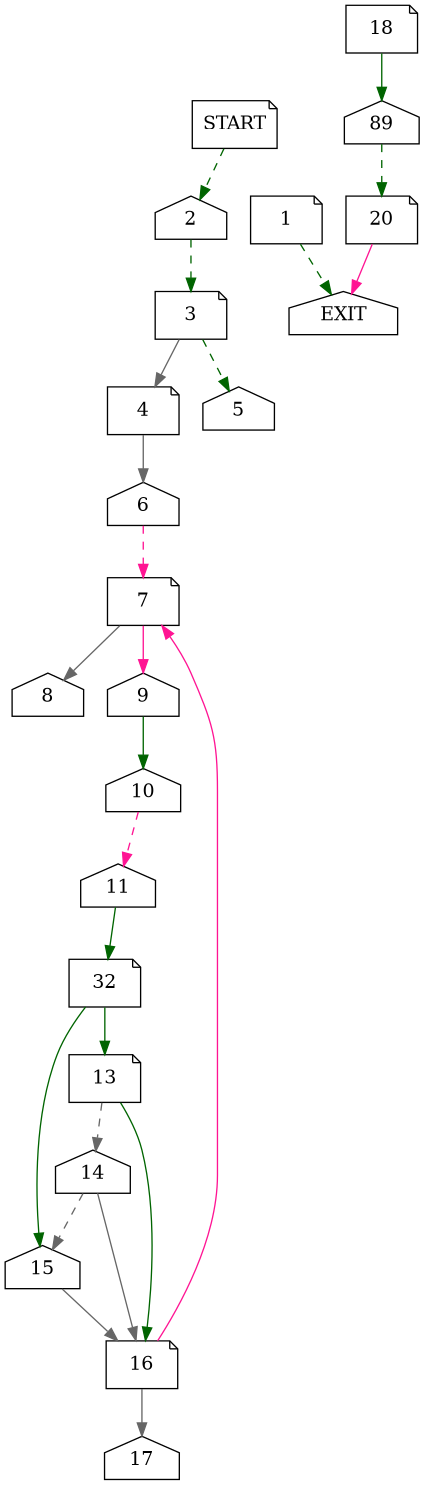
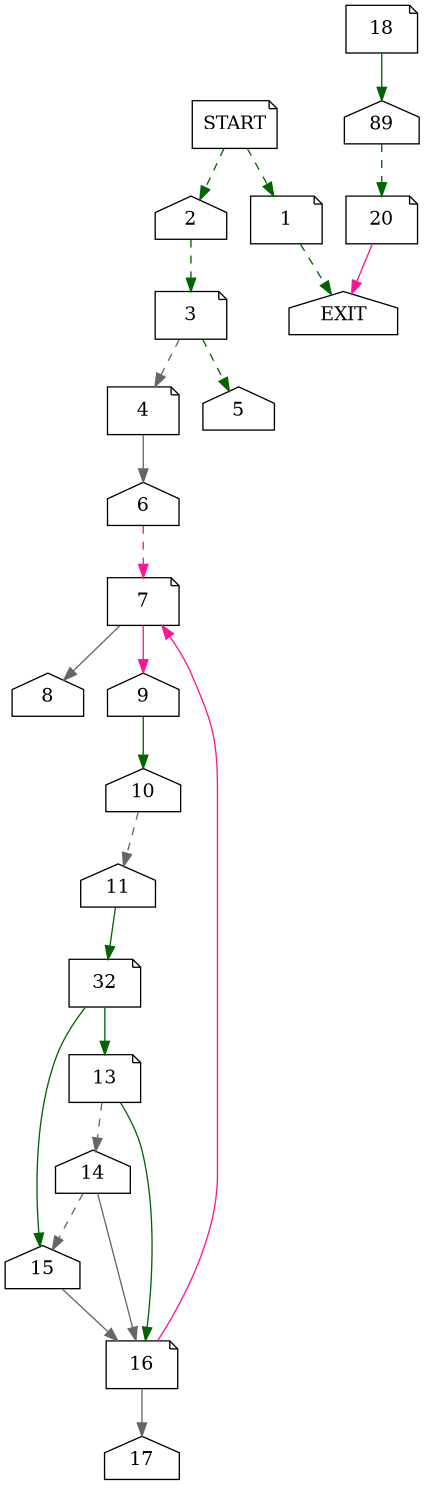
none -> (257, 166)
(170, 357) -> (170, 357)
(133, 833) -> (133, 833)
